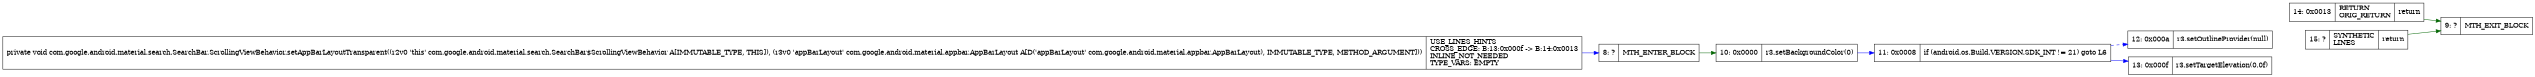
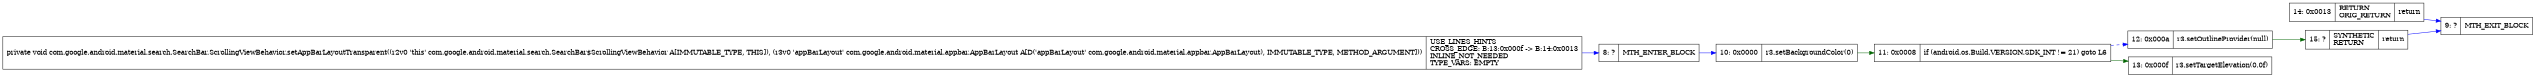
(2430, 20) -> (2430, 20)
(2422, 33) -> (2422, 33)
none -> (2286, 40)
(2344, 43) -> (2349, 43)
(1705, 53) -> (1705, 53)
(1863, 53) -> (1863, 53)
(2117, 61) -> (2117, 61)
